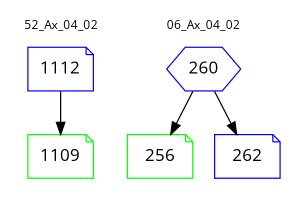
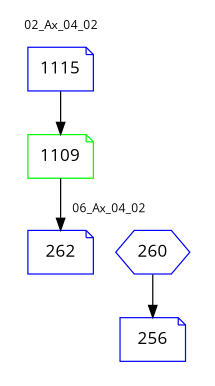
(61, 26) -> (61, 26)
(61, 69) -> (61, 69)
(223, 107) -> (61, 205)
(160, 156) -> (153, 340)
